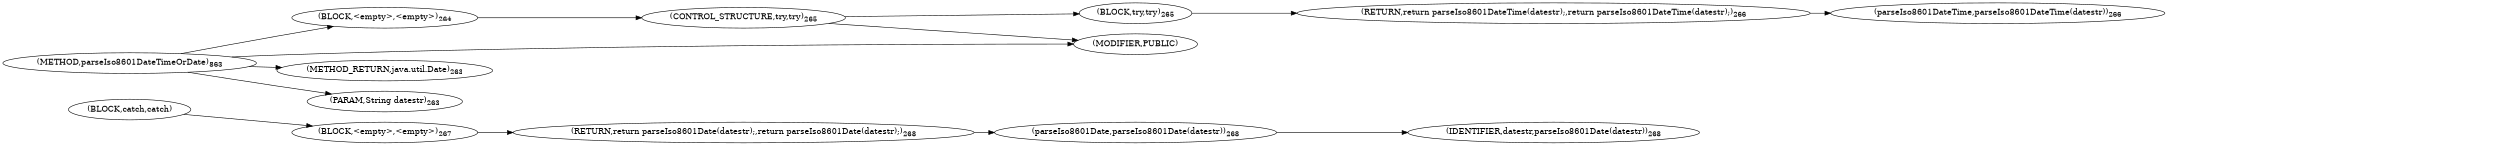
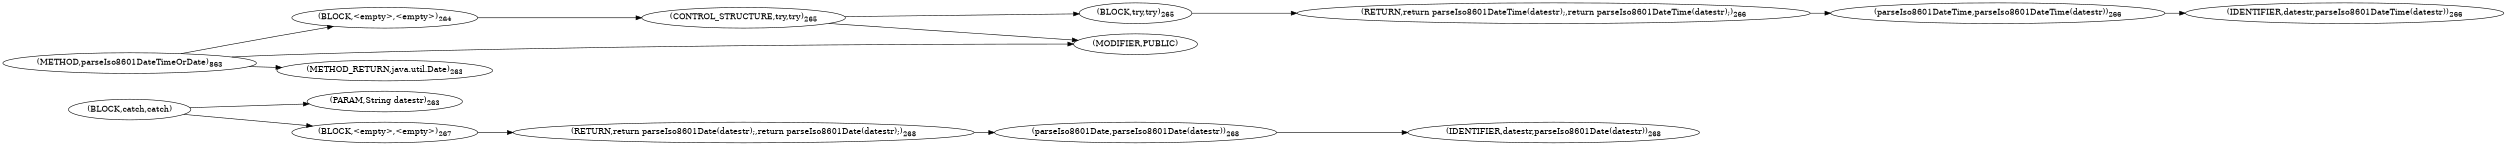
none -> (2345, 13)
(257, 83) -> (246, 106)
